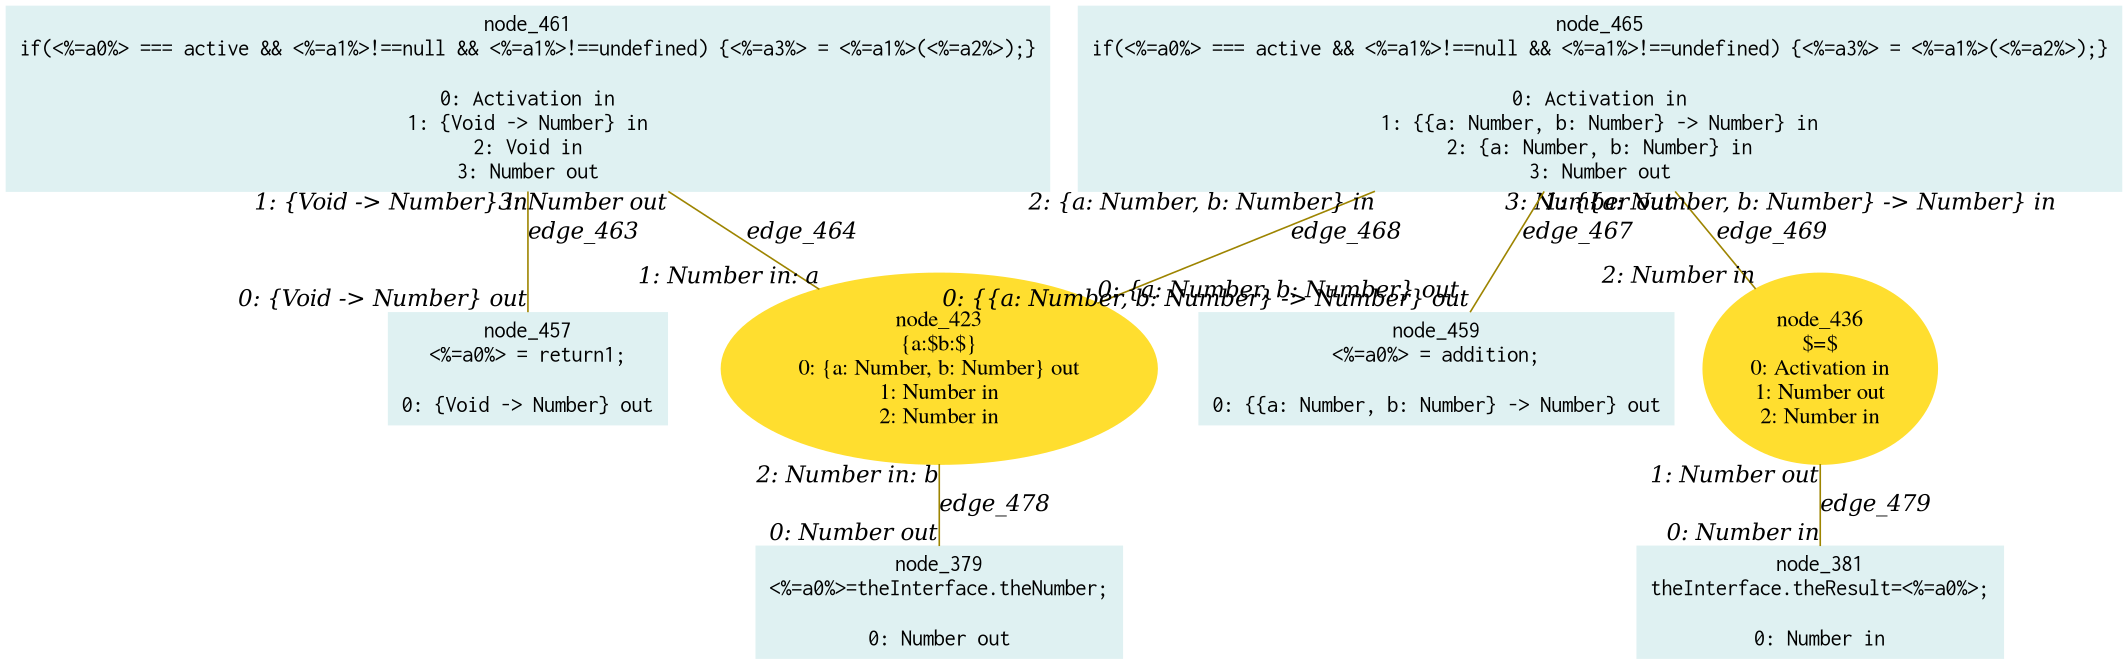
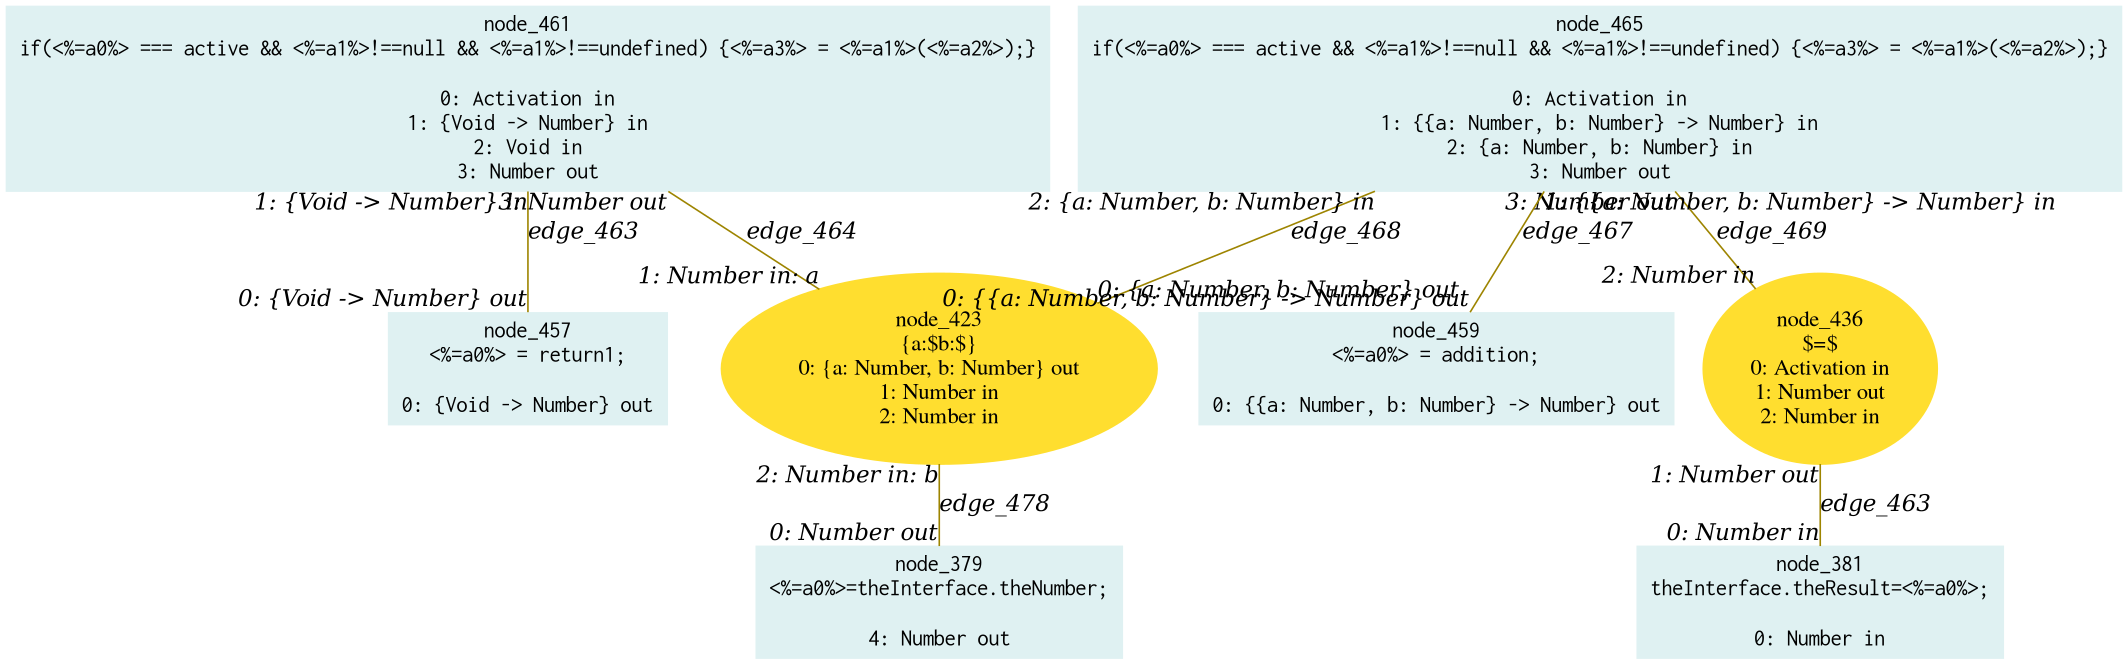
(1876, 505) -> (1876, 505)
(939, 602) -> (939, 602)
